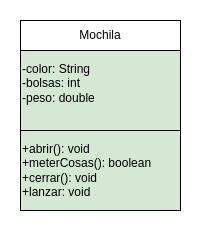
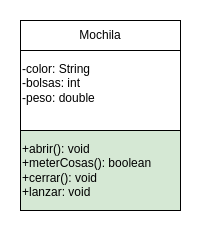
(101, 91) -> (101, 91)
